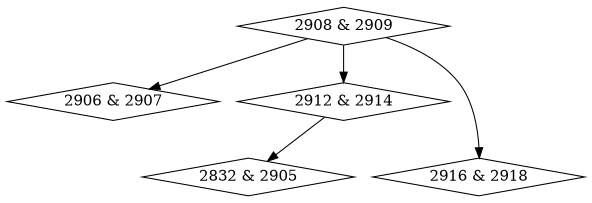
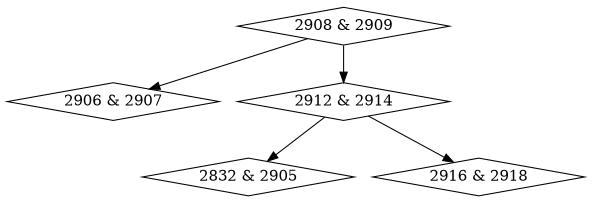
(453, 76) -> (406, 137)
